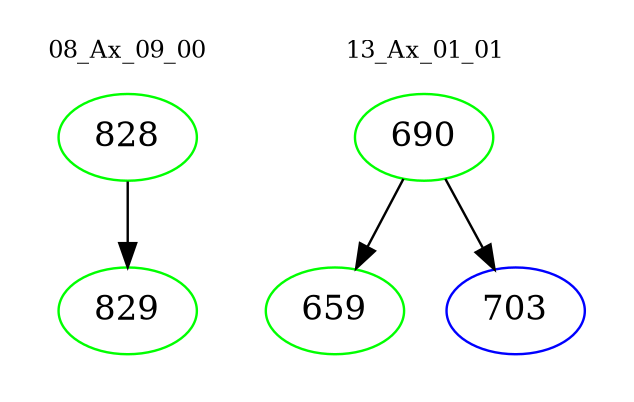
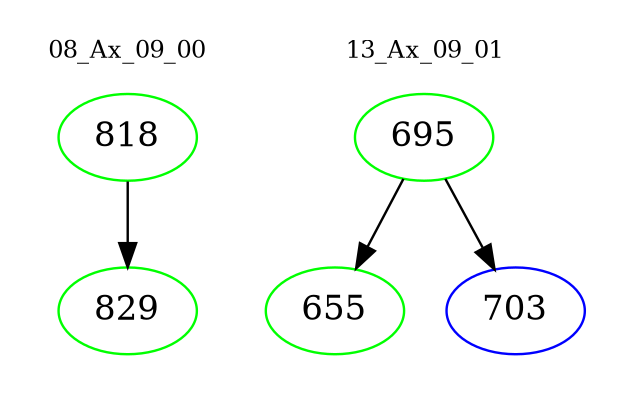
(425, 52) -> (425, 52)
(128, 137) -> (128, 137)
(424, 137) -> (424, 137)
(335, 311) -> (335, 311)
